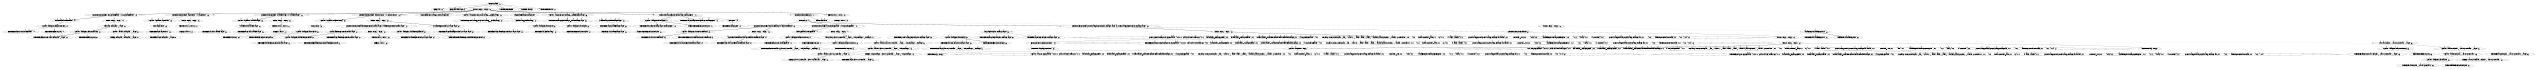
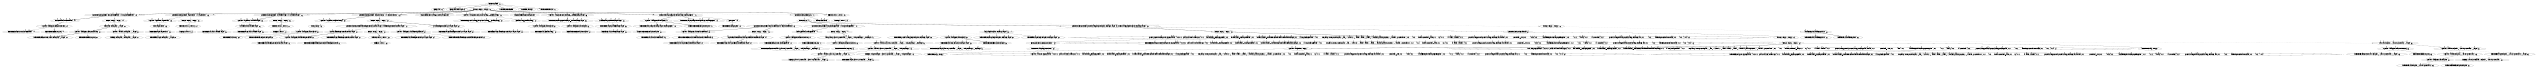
(675, 35) -> (675, 35)
